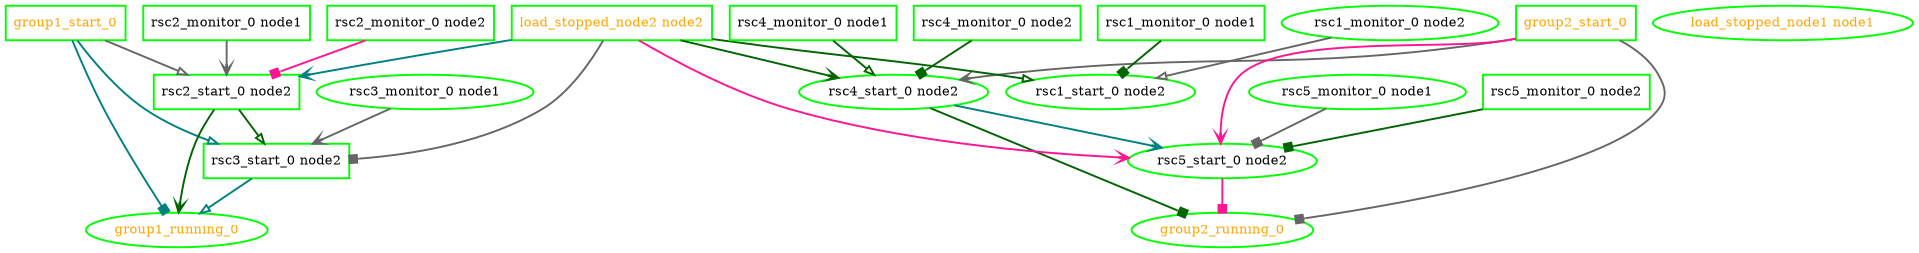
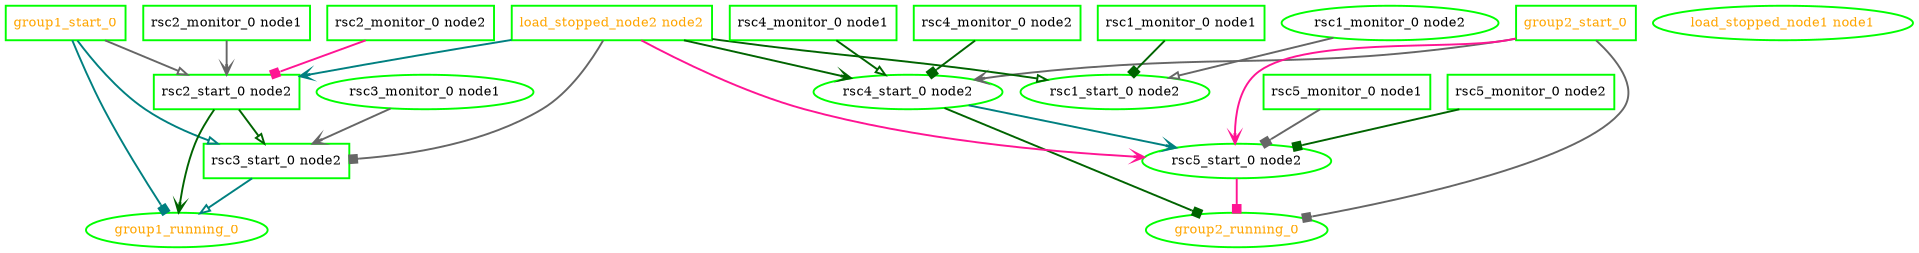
(1357, 92) -> (1347, 92)
